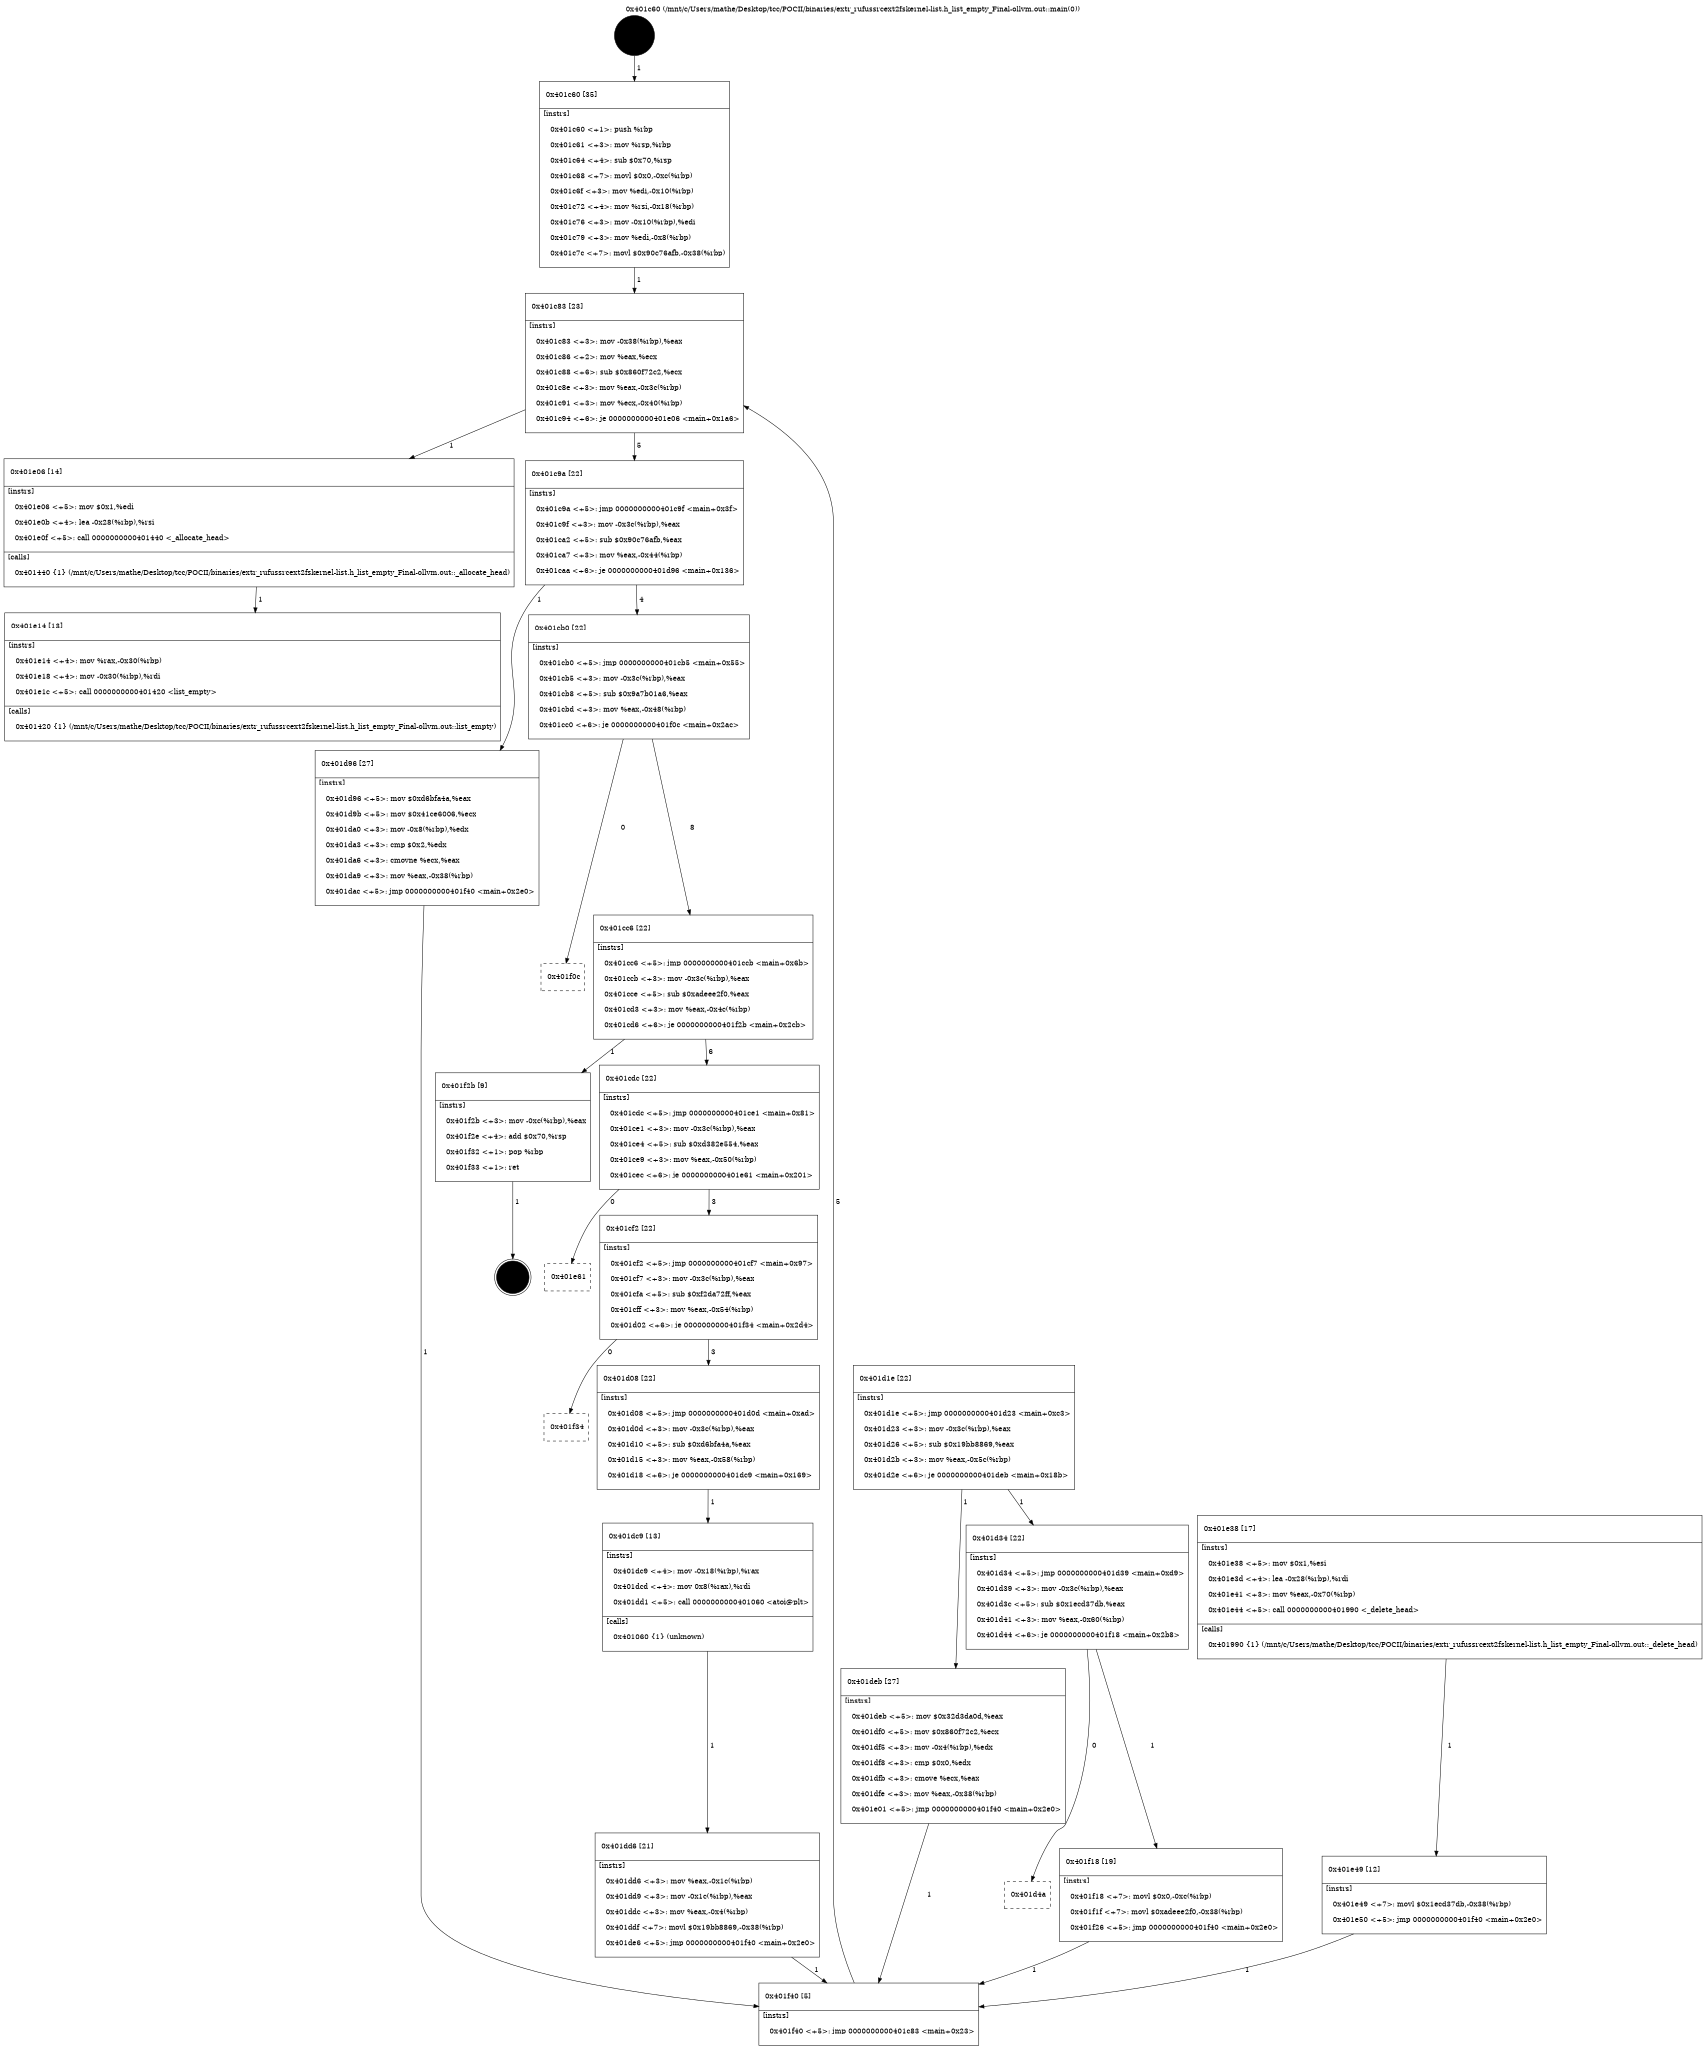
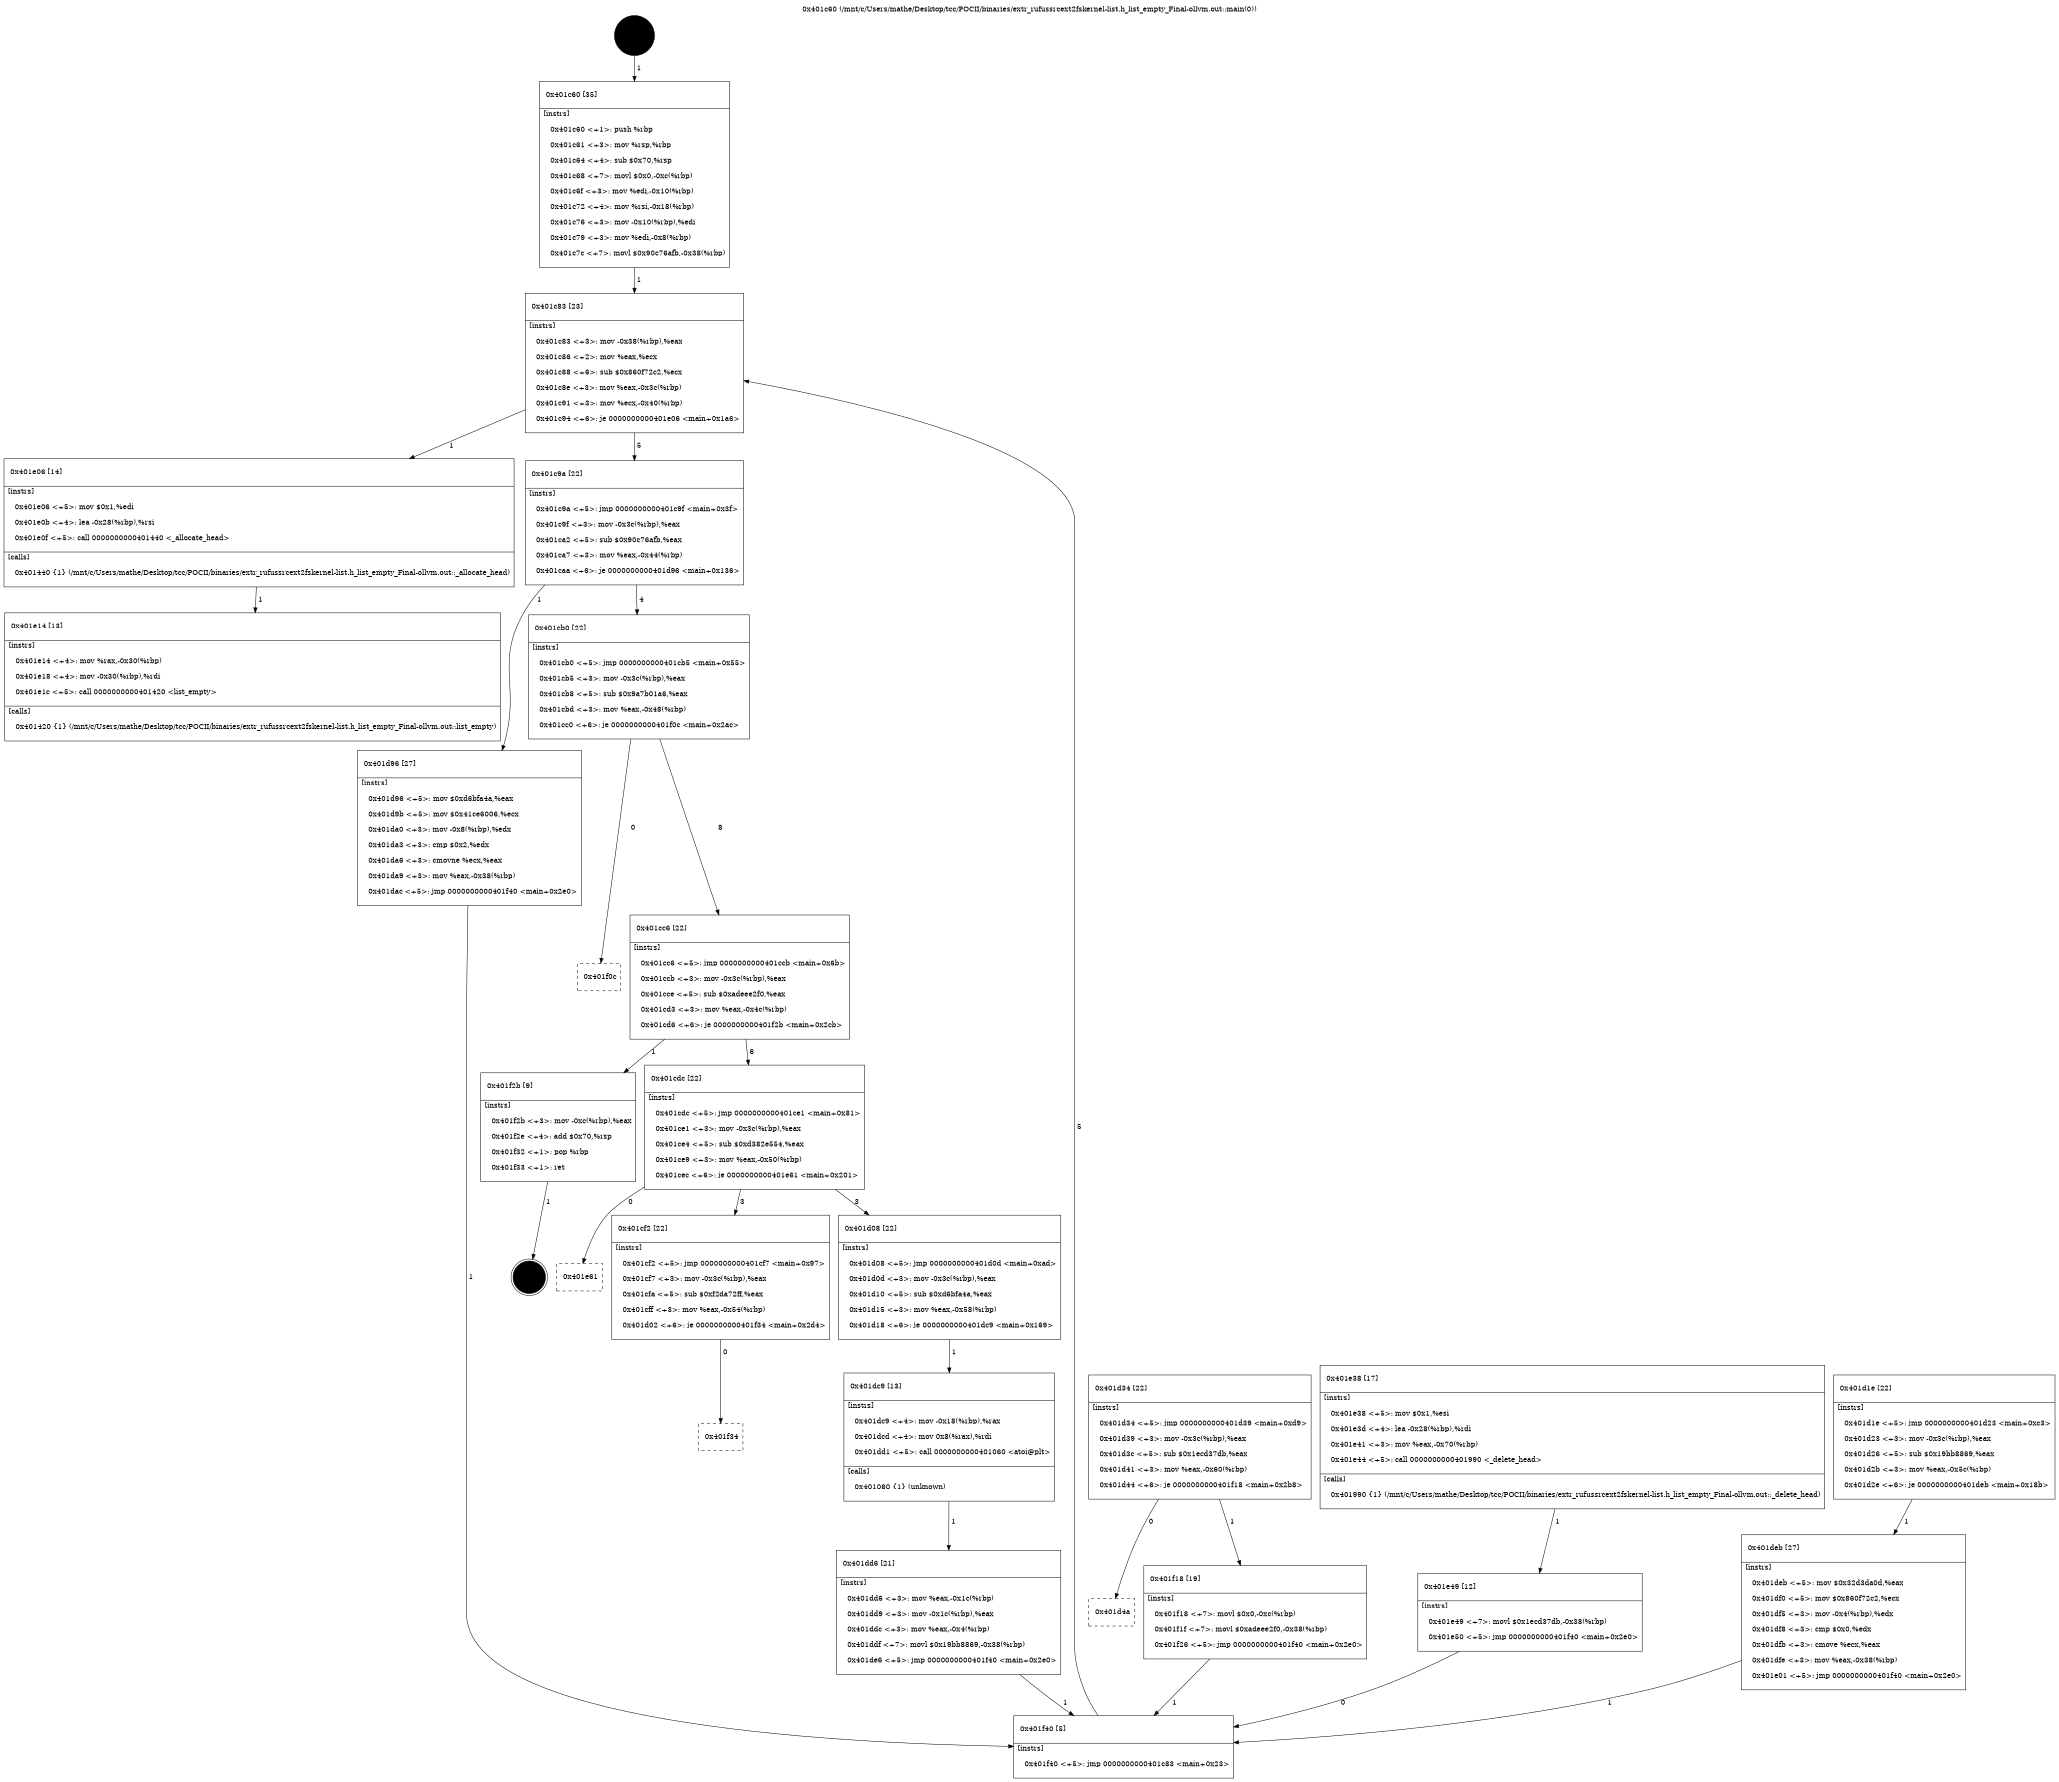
(709, 1350) -> (850, 1201)
(1019, 1505) -> none
(1246, 1970) -> (1342, 1703)
